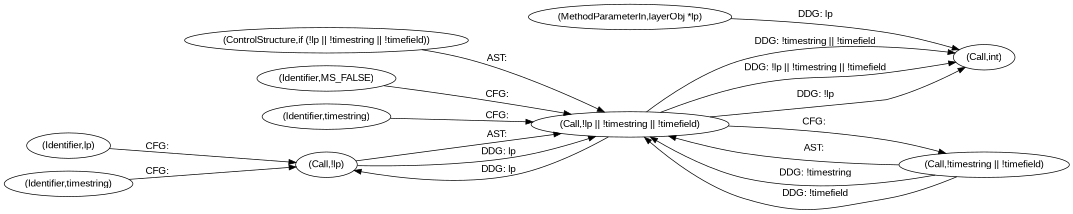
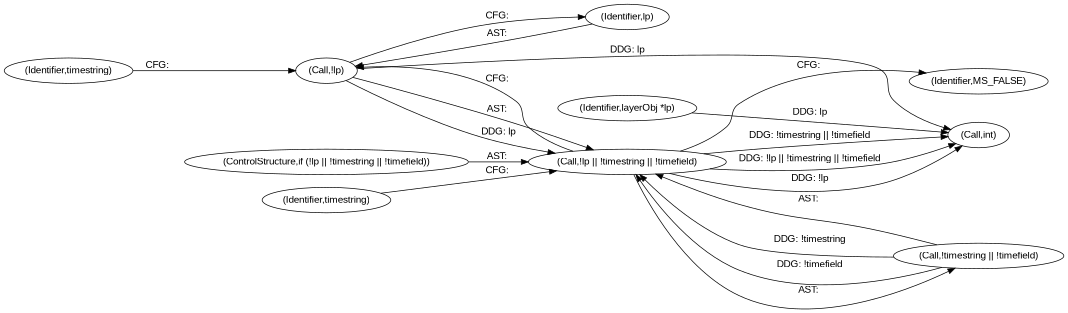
(630, 17) -> (627, 108)
none -> (462, 29)
none -> (665, 56)
(474, 98) -> (787, 82)
(815, 122) -> (810, 290)
(159, 147) -> (499, 34)
(499, 169) -> (499, 79)
